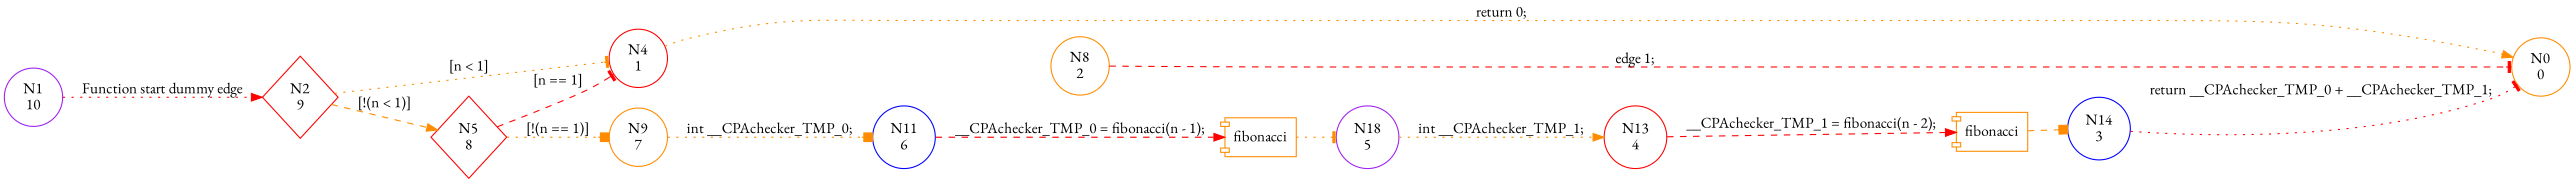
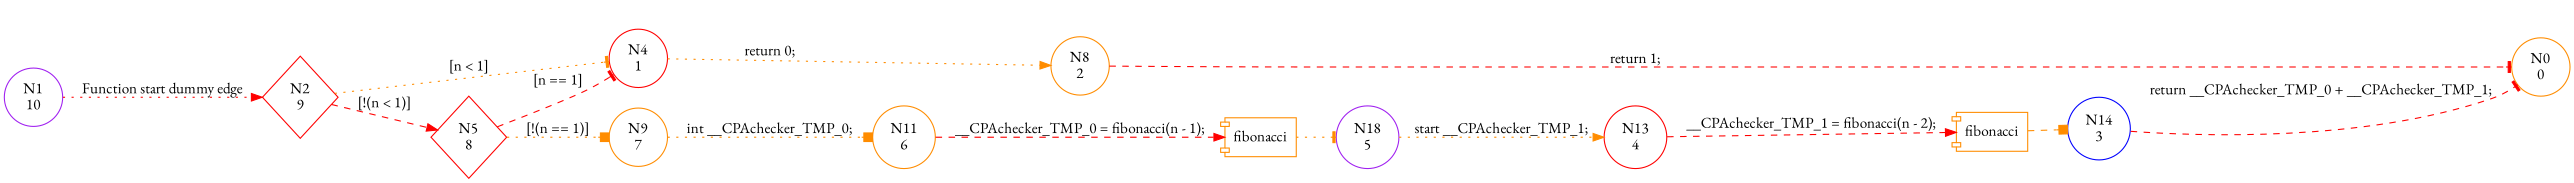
(1584, 21) -> (854, 62)
(1635, 59) -> (1635, 59)
(379, 116) -> (379, 116)
(1501, 129) -> (1501, 129)
(2325, 131) -> (2325, 131)
(904, 137) -> (904, 137)
